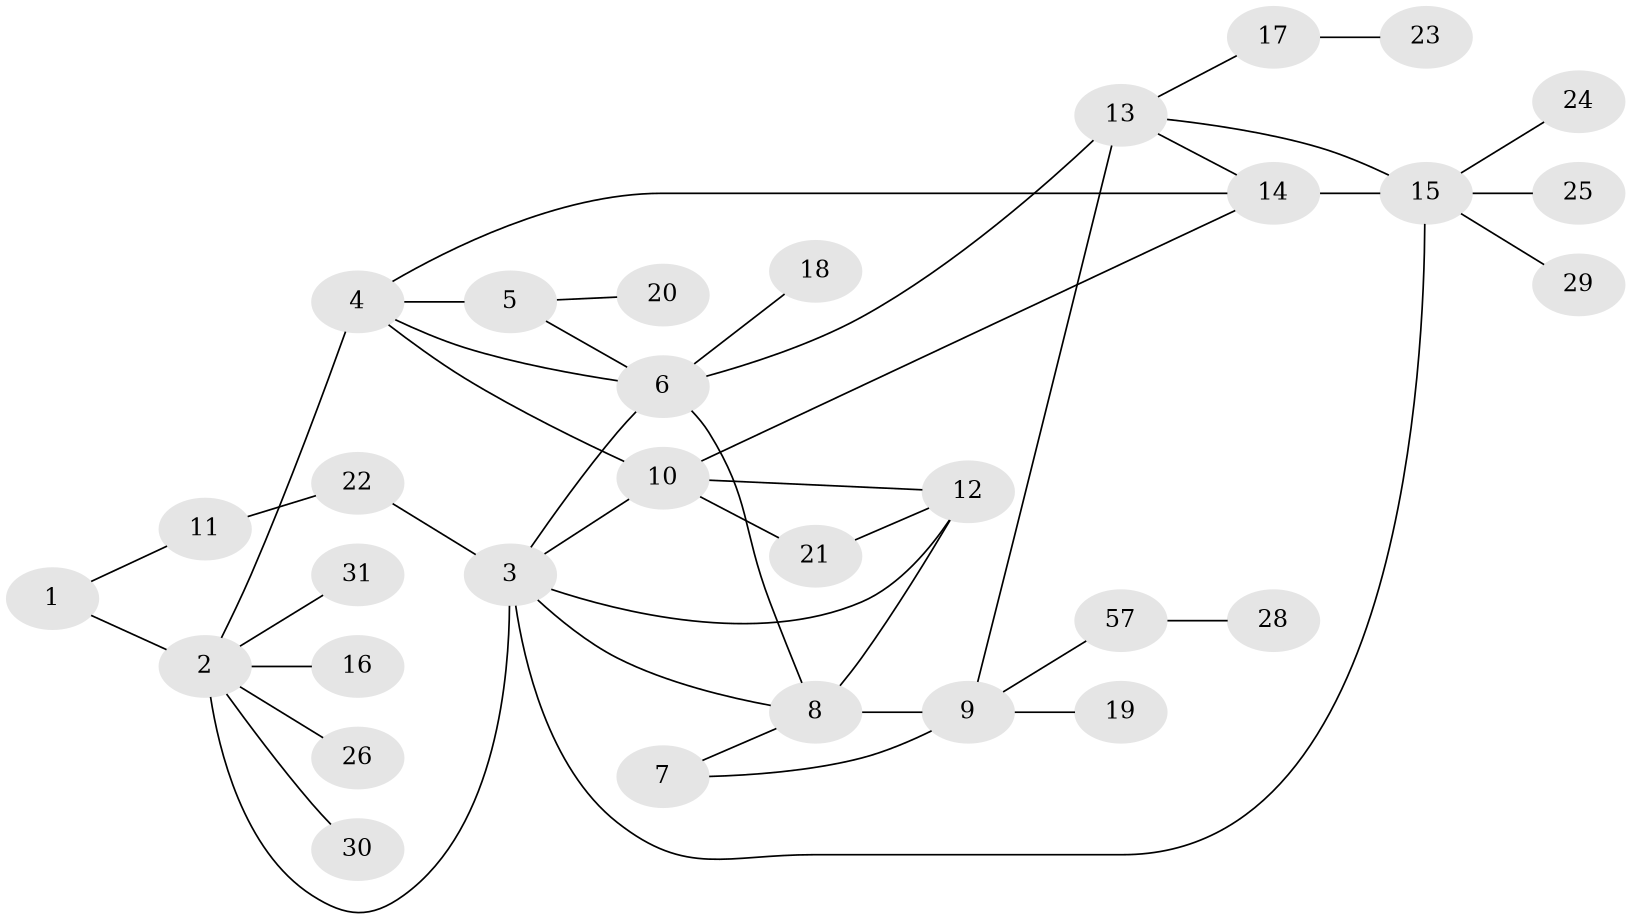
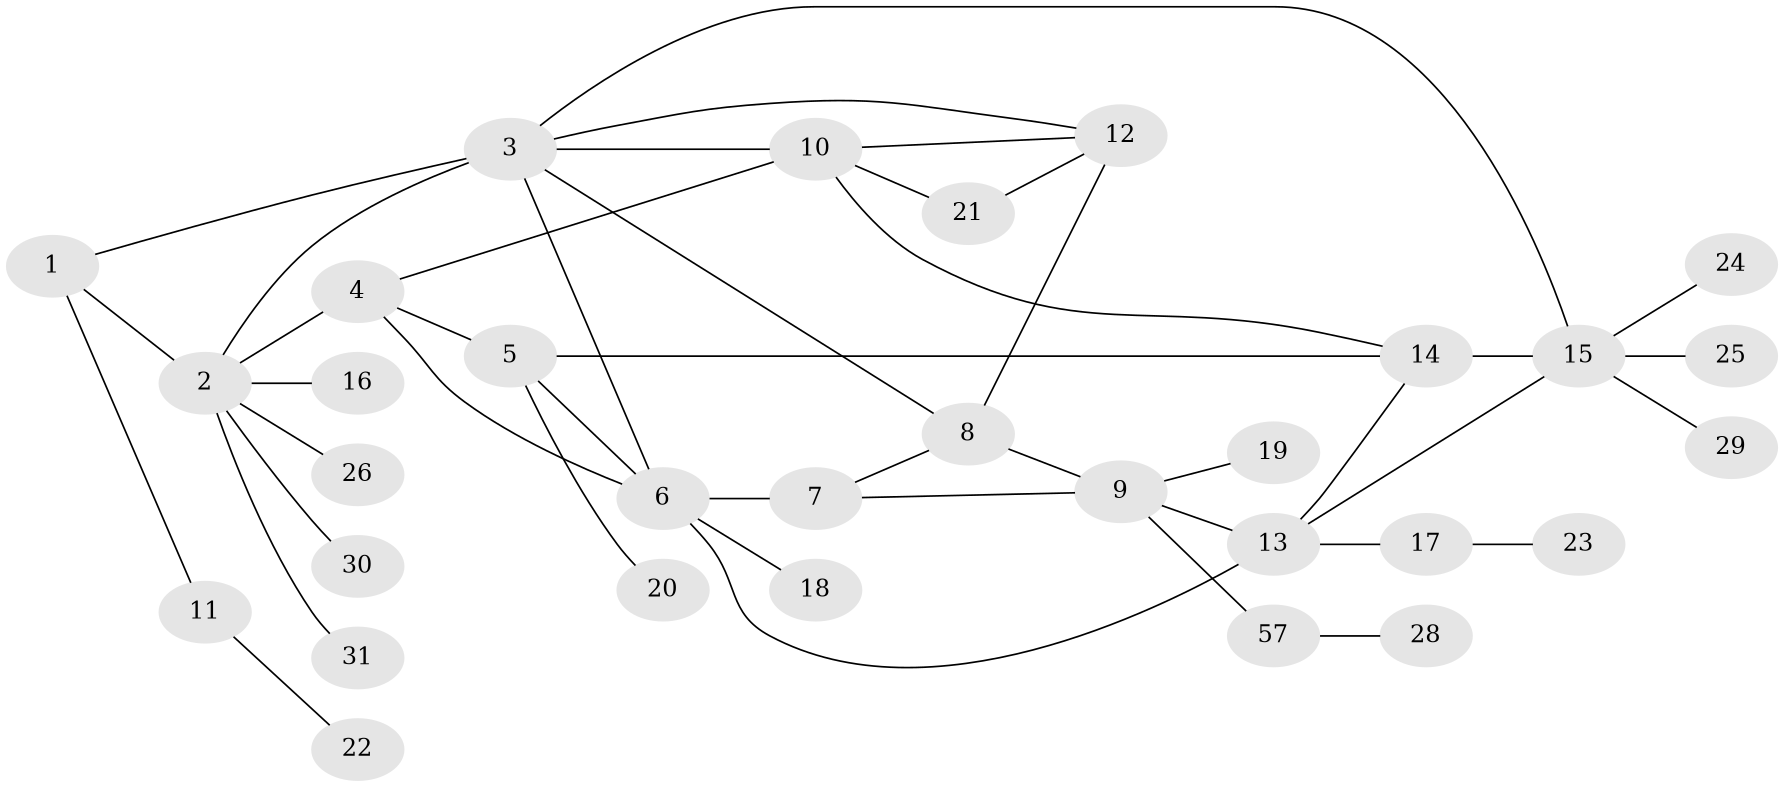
(801, 193) -> (968, 356)
(434, 529) -> (280, 203)
(752, 544) -> (740, 499)
